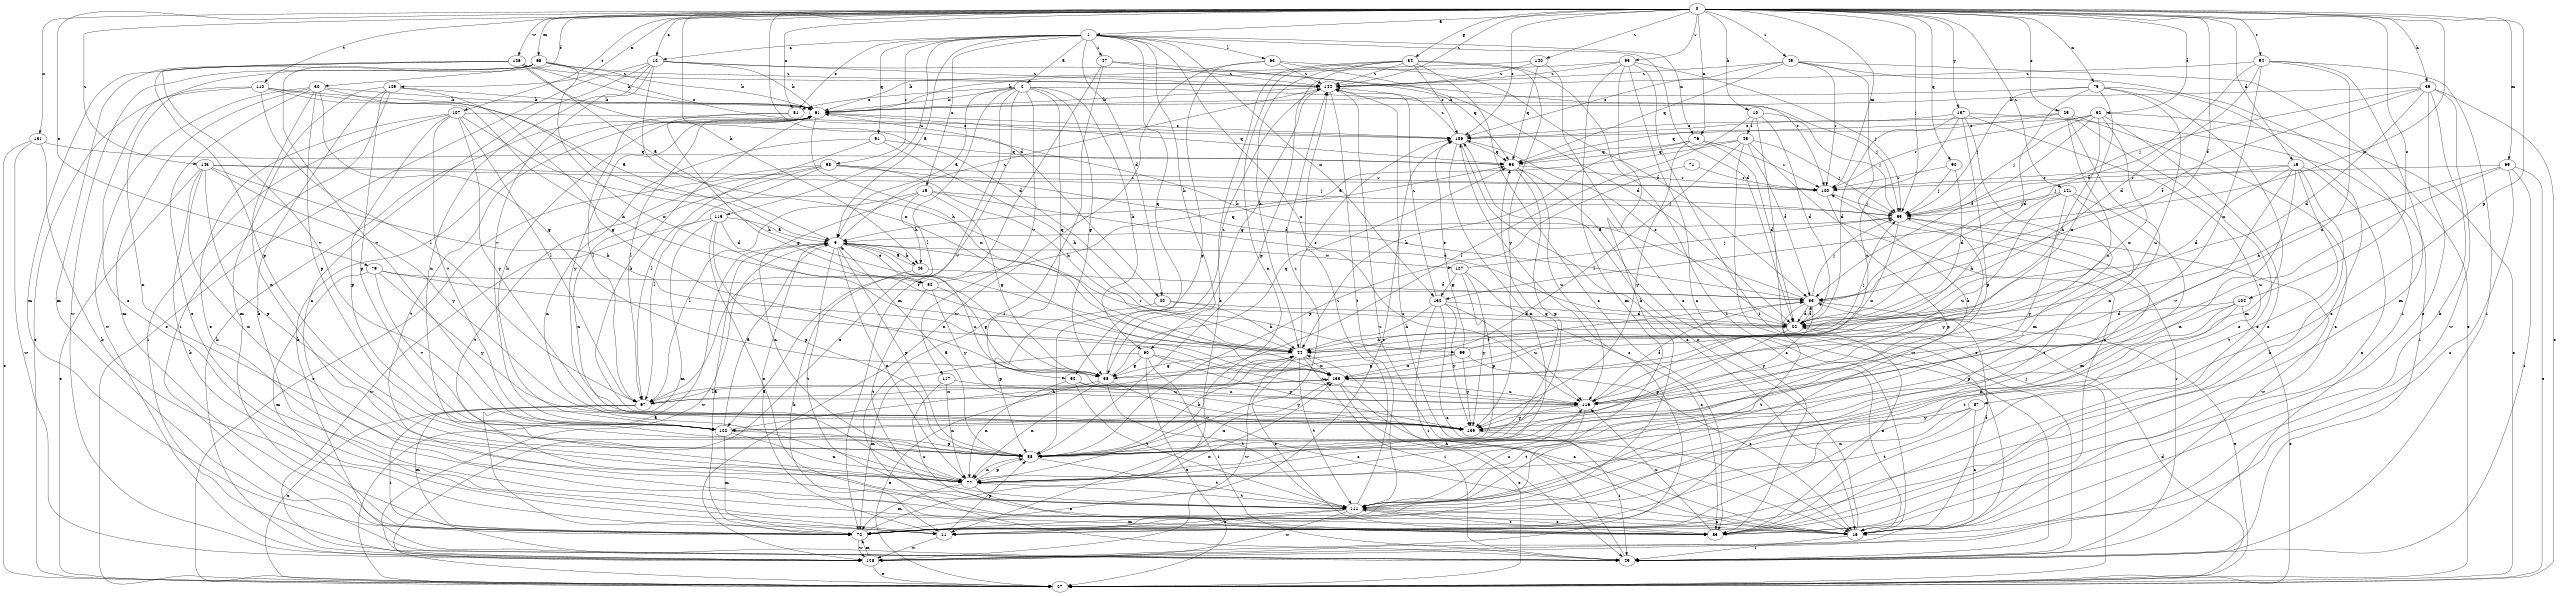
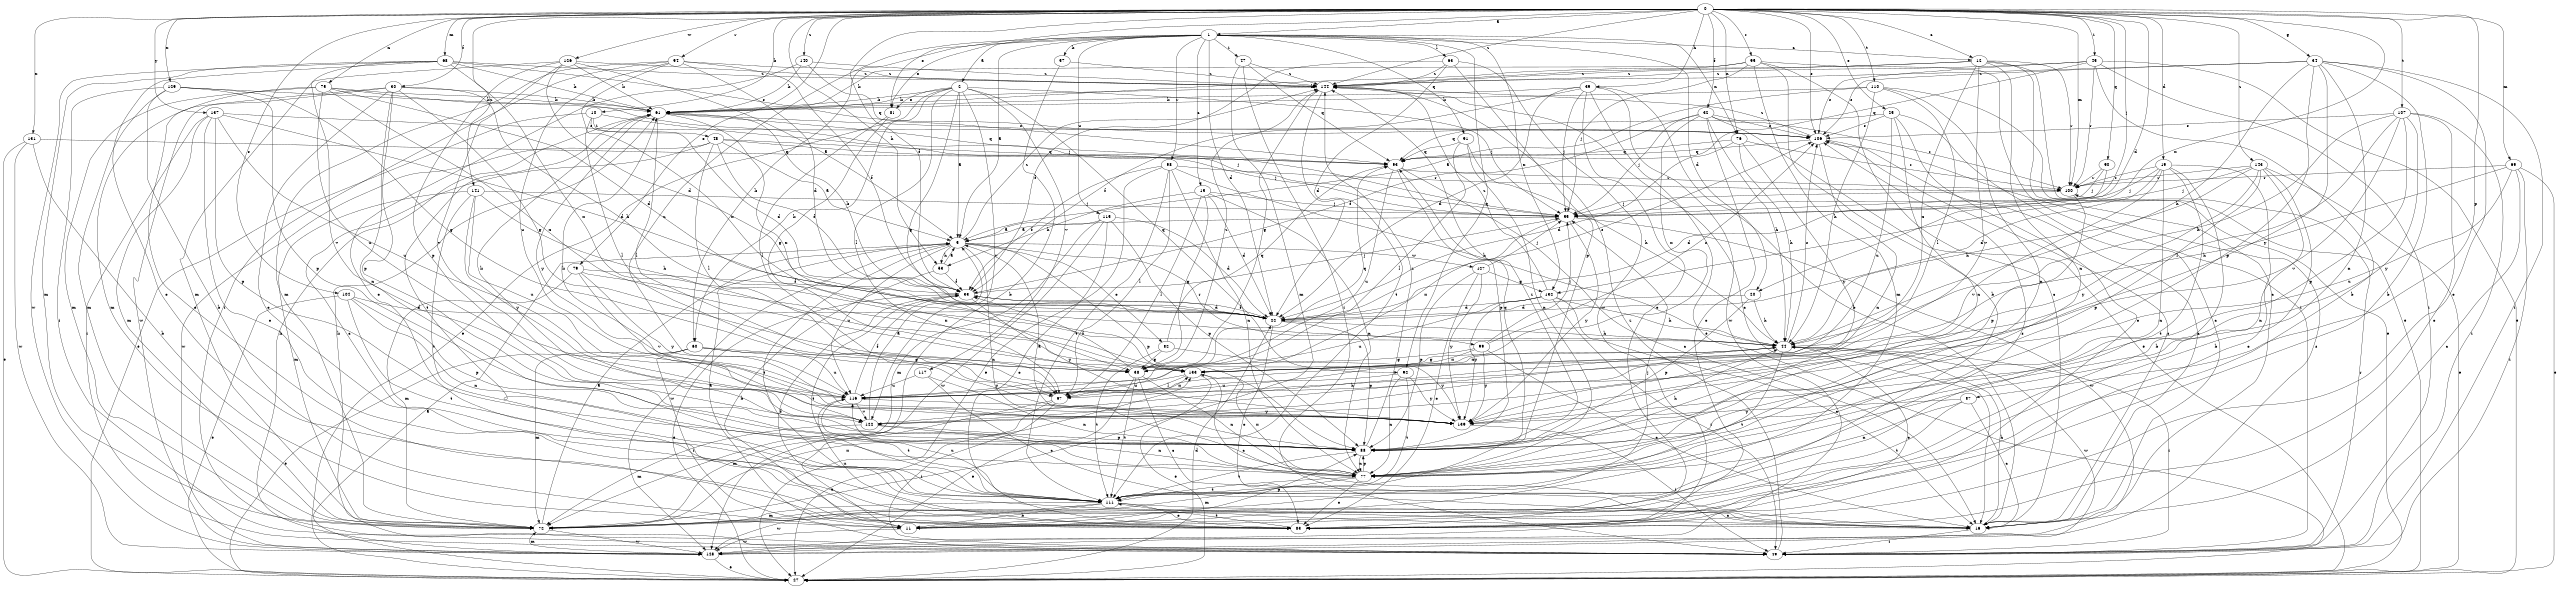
none -> (1062, 61)
(1692, 165) -> none
(813, 265) -> (1204, 253)
(920, 269) -> (941, 269)
